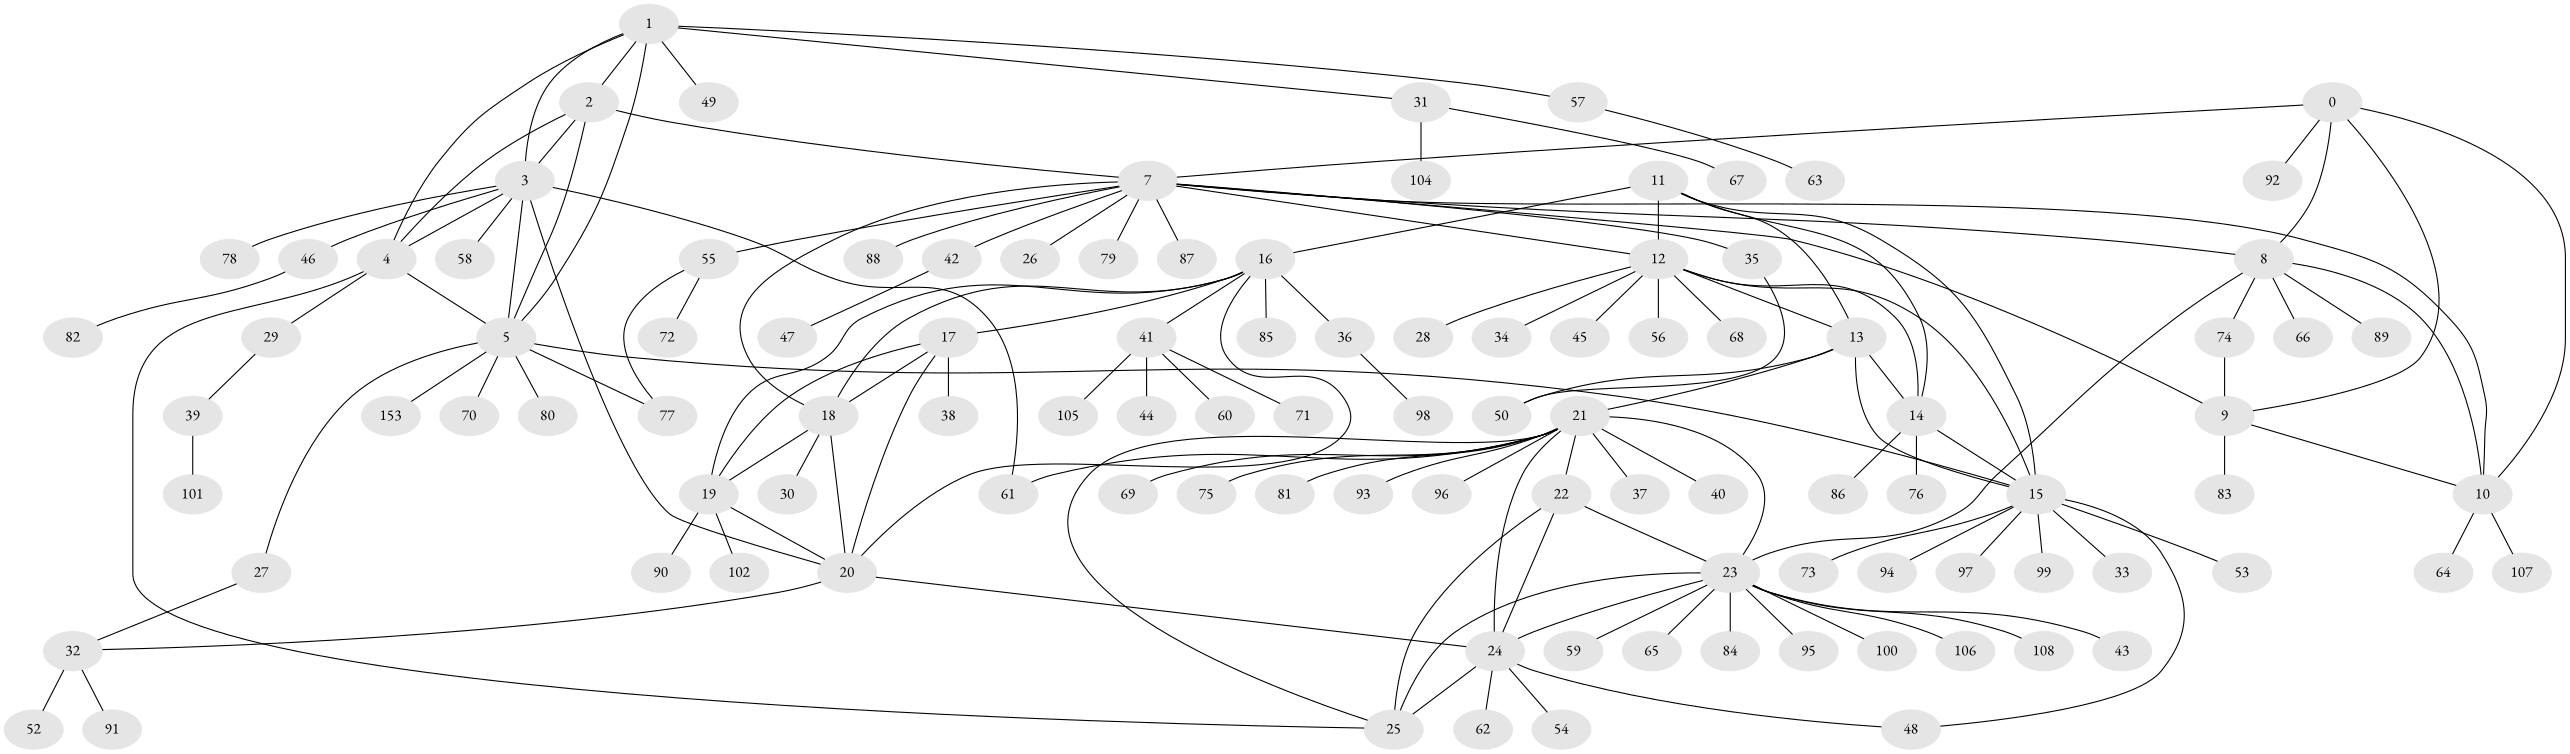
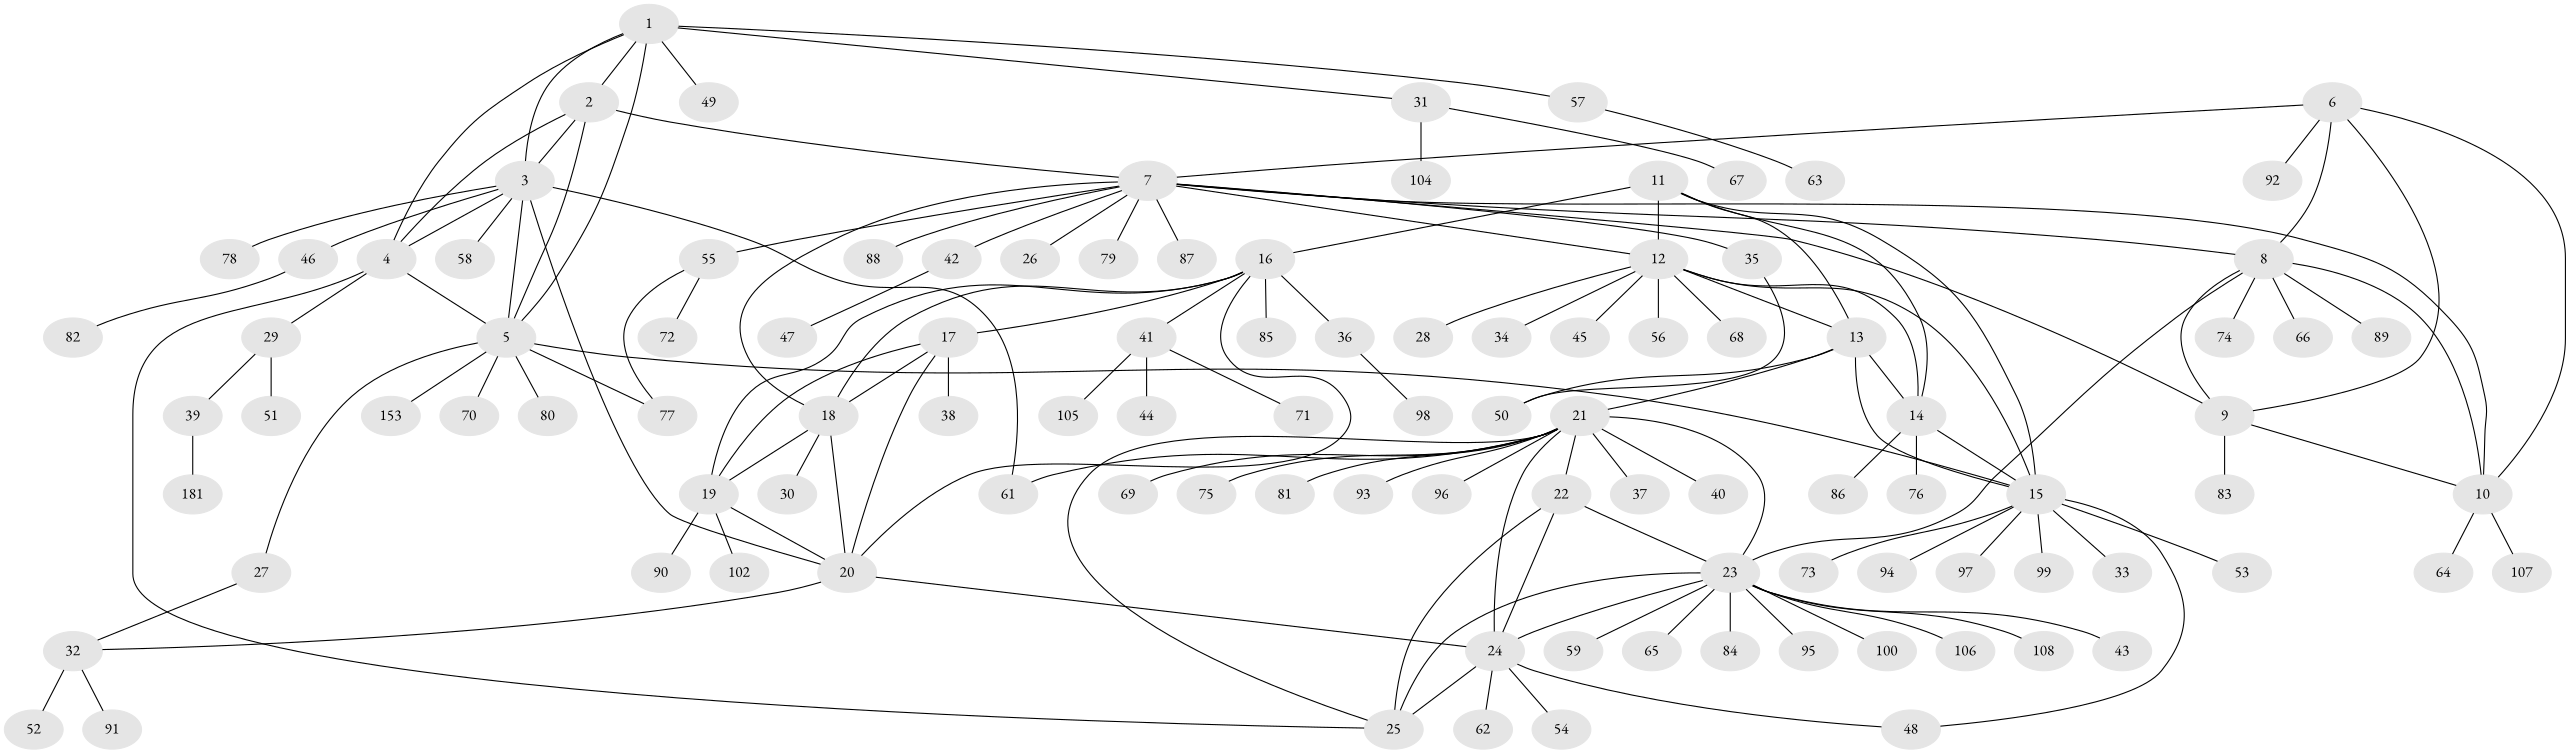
(2332, 102) -> (2332, 102)
(2225, 377) -> (2183, 325)
none -> (271, 416)
(1225, 416) -> none
(193, 494) -> (193, 494)
